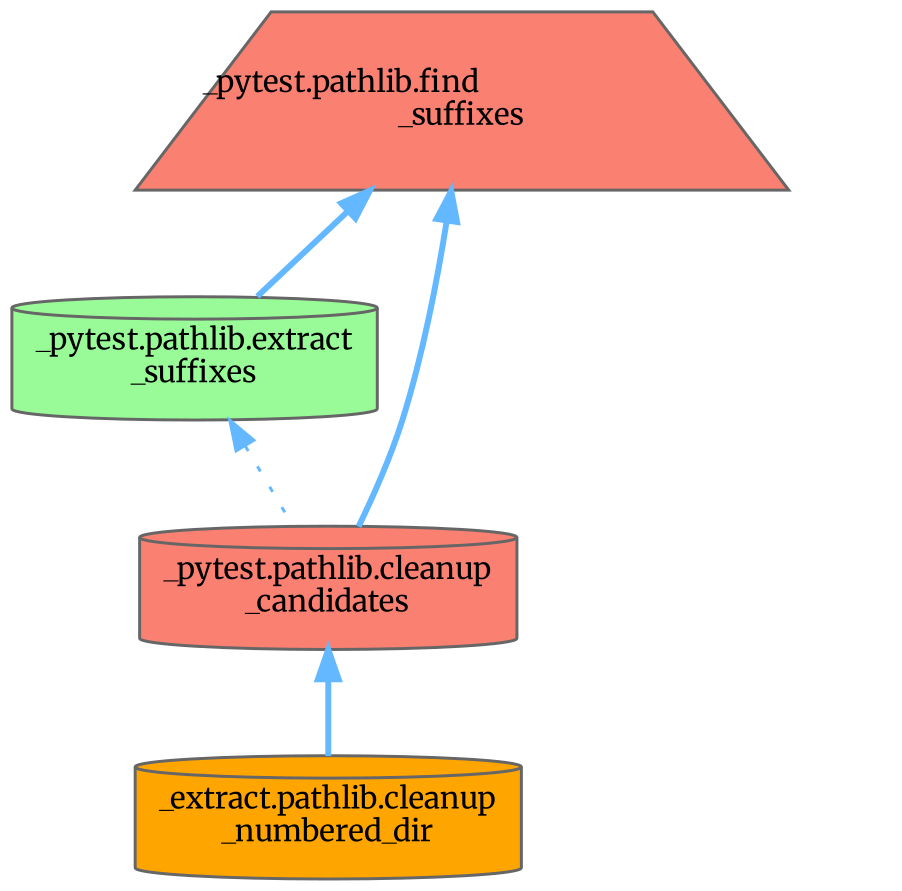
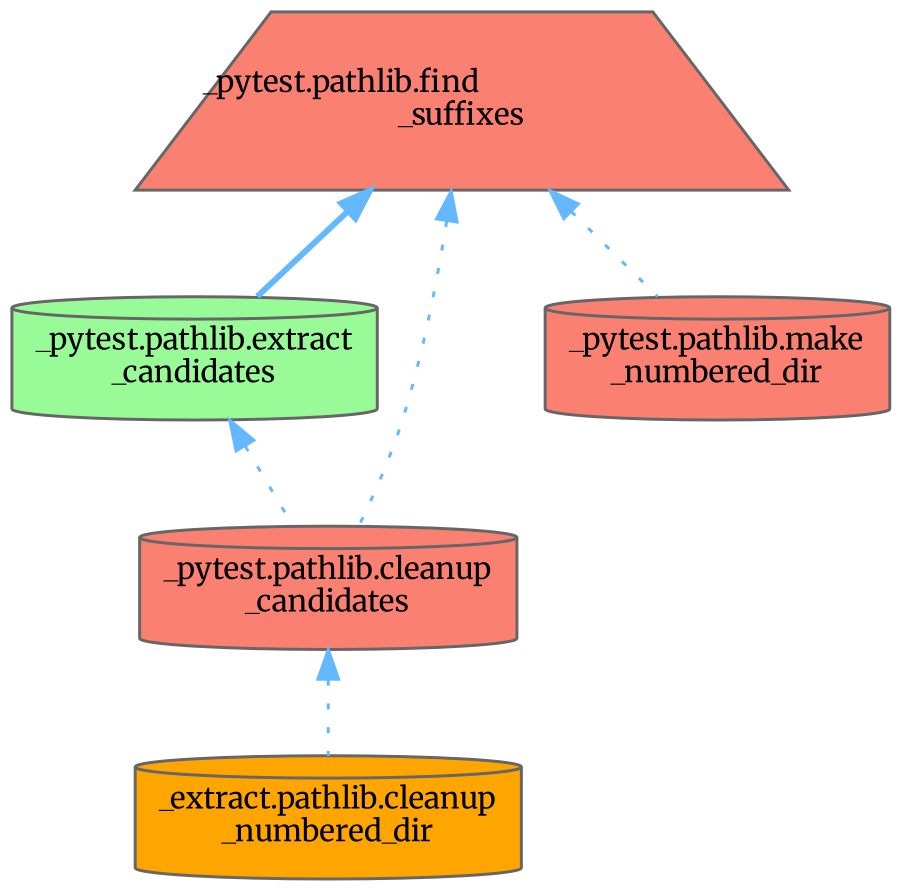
(195, 358) -> (195, 358)
none -> (717, 358)
(415, 377) -> (415, 377)
(328, 718) -> (328, 718)
